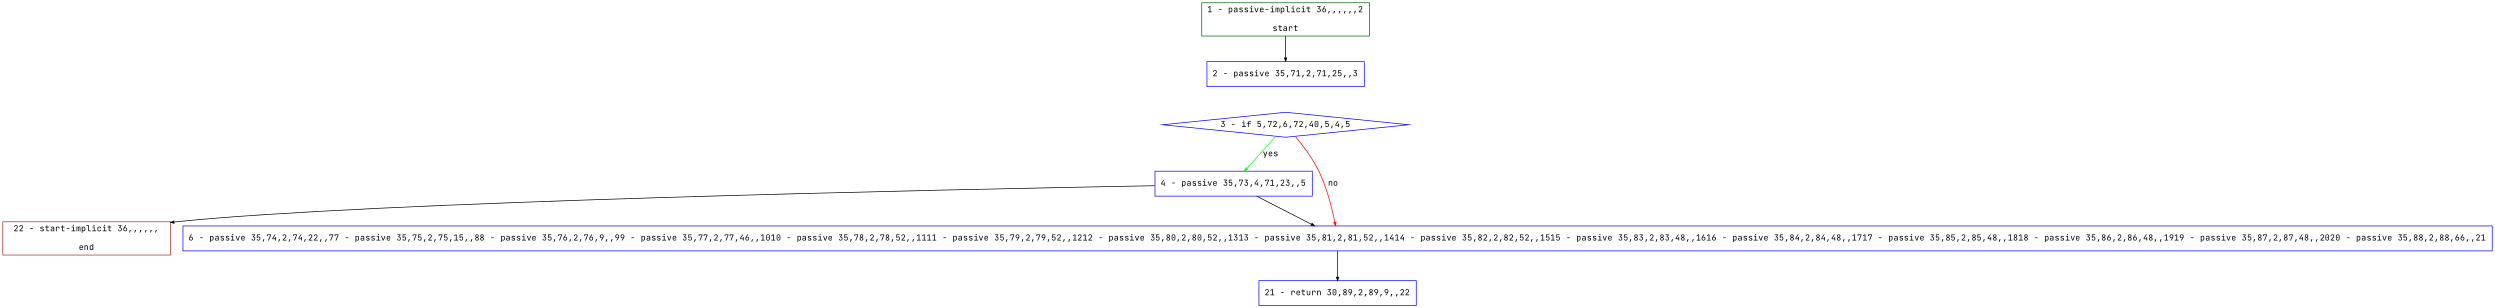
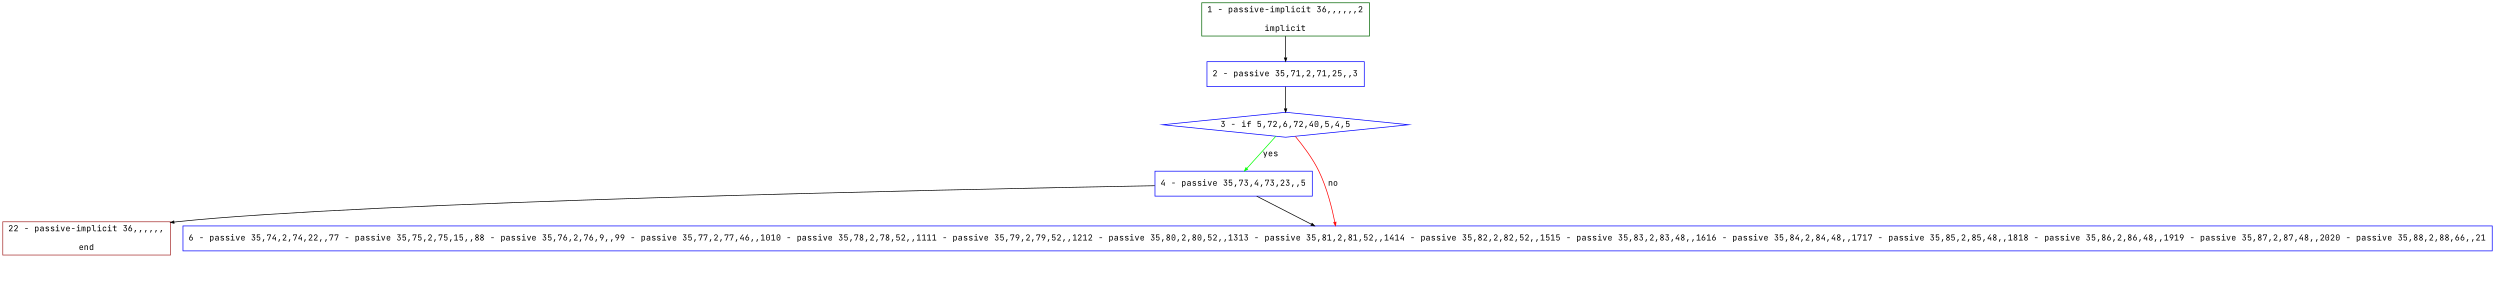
(1286, 19) -> (1286, 19)
none -> (1286, 98)
(1234, 184) -> (1234, 184)
(87, 238) -> (87, 238)
(1338, 293) -> none
